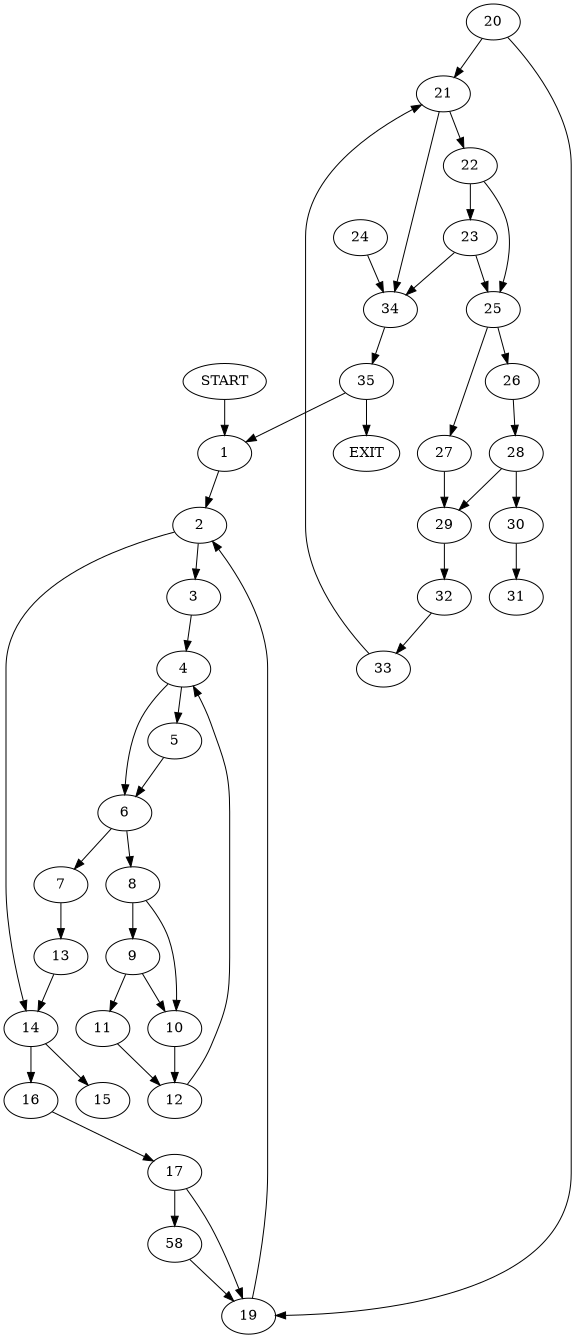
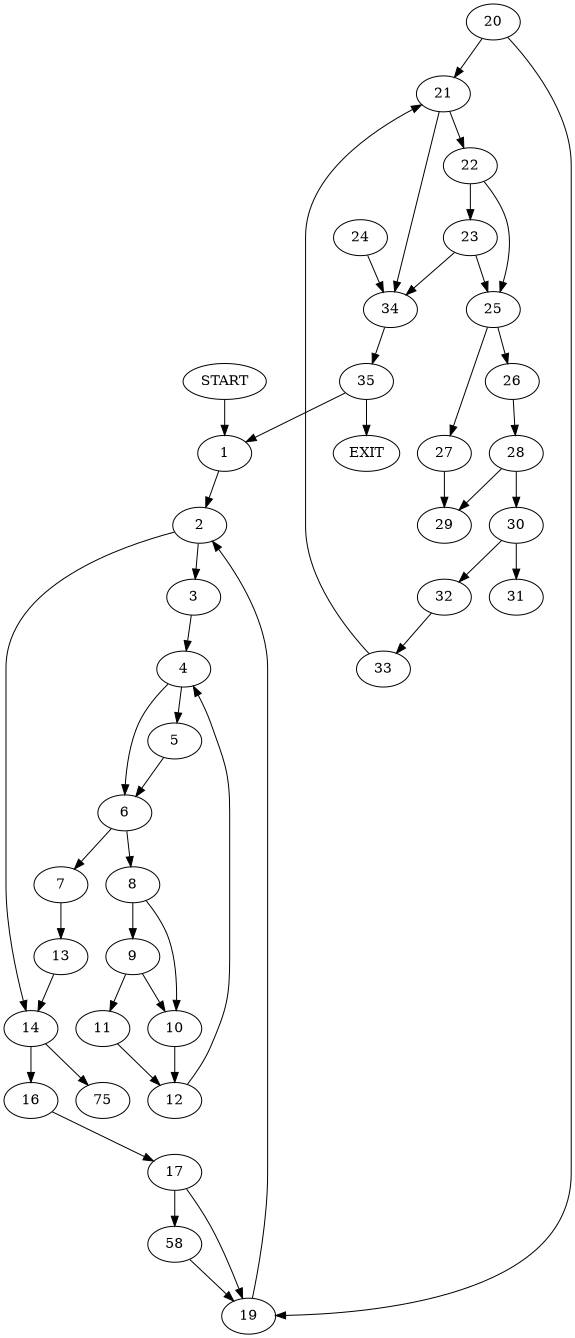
(444, 556) -> (484, 558)
(103, 1100) -> (103, 1100)
